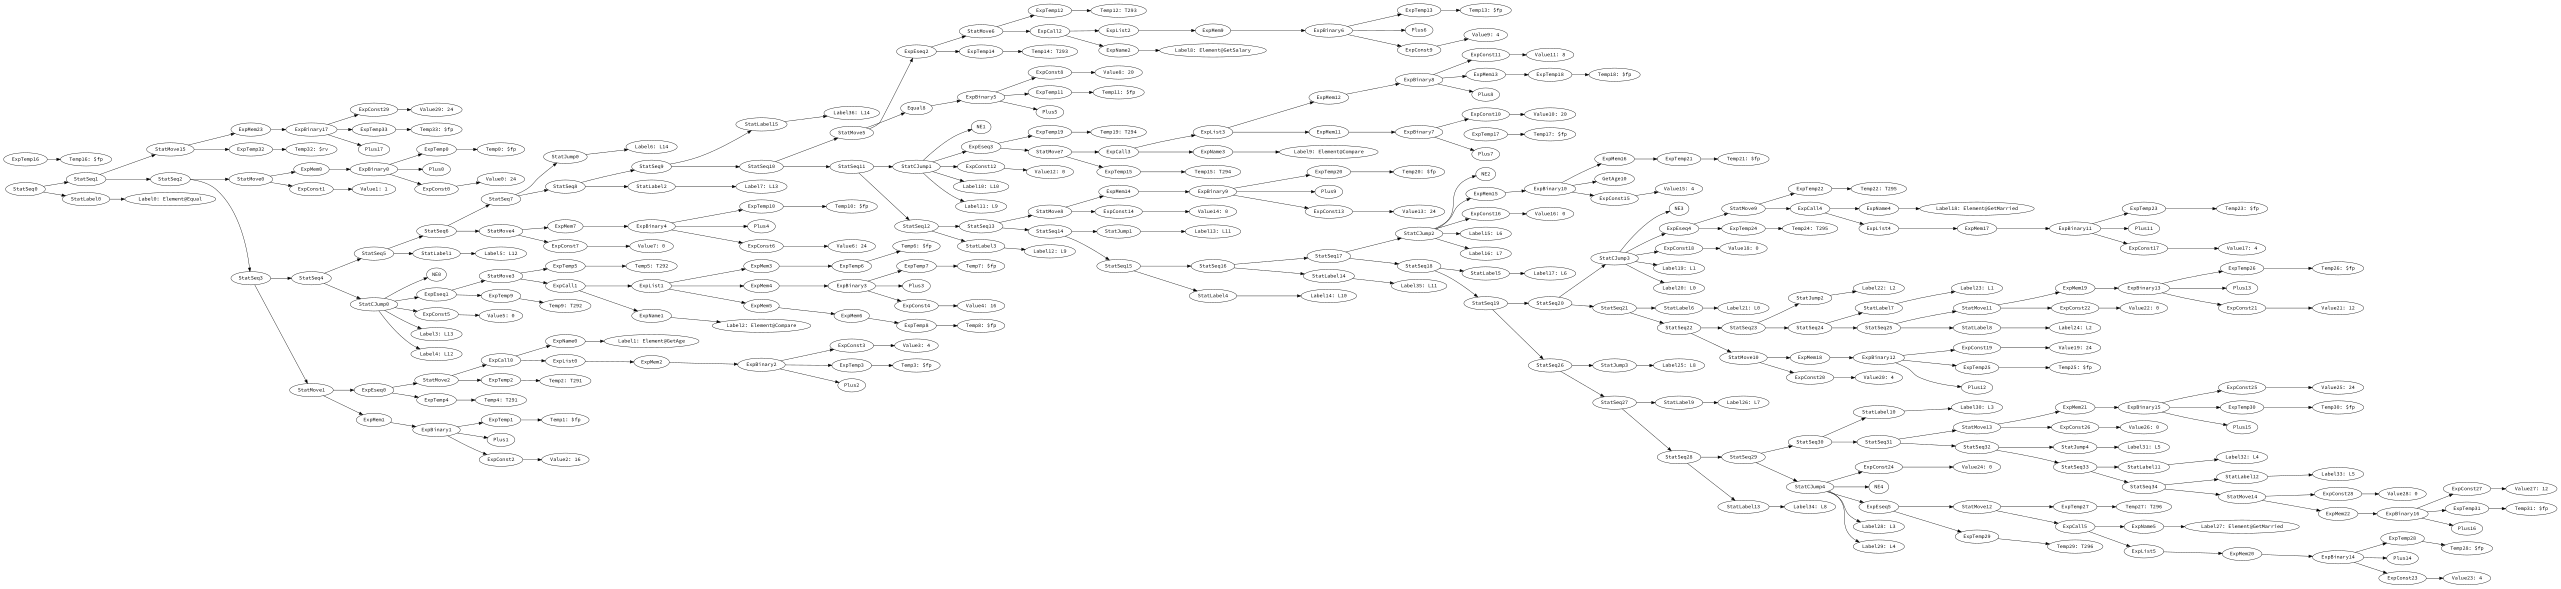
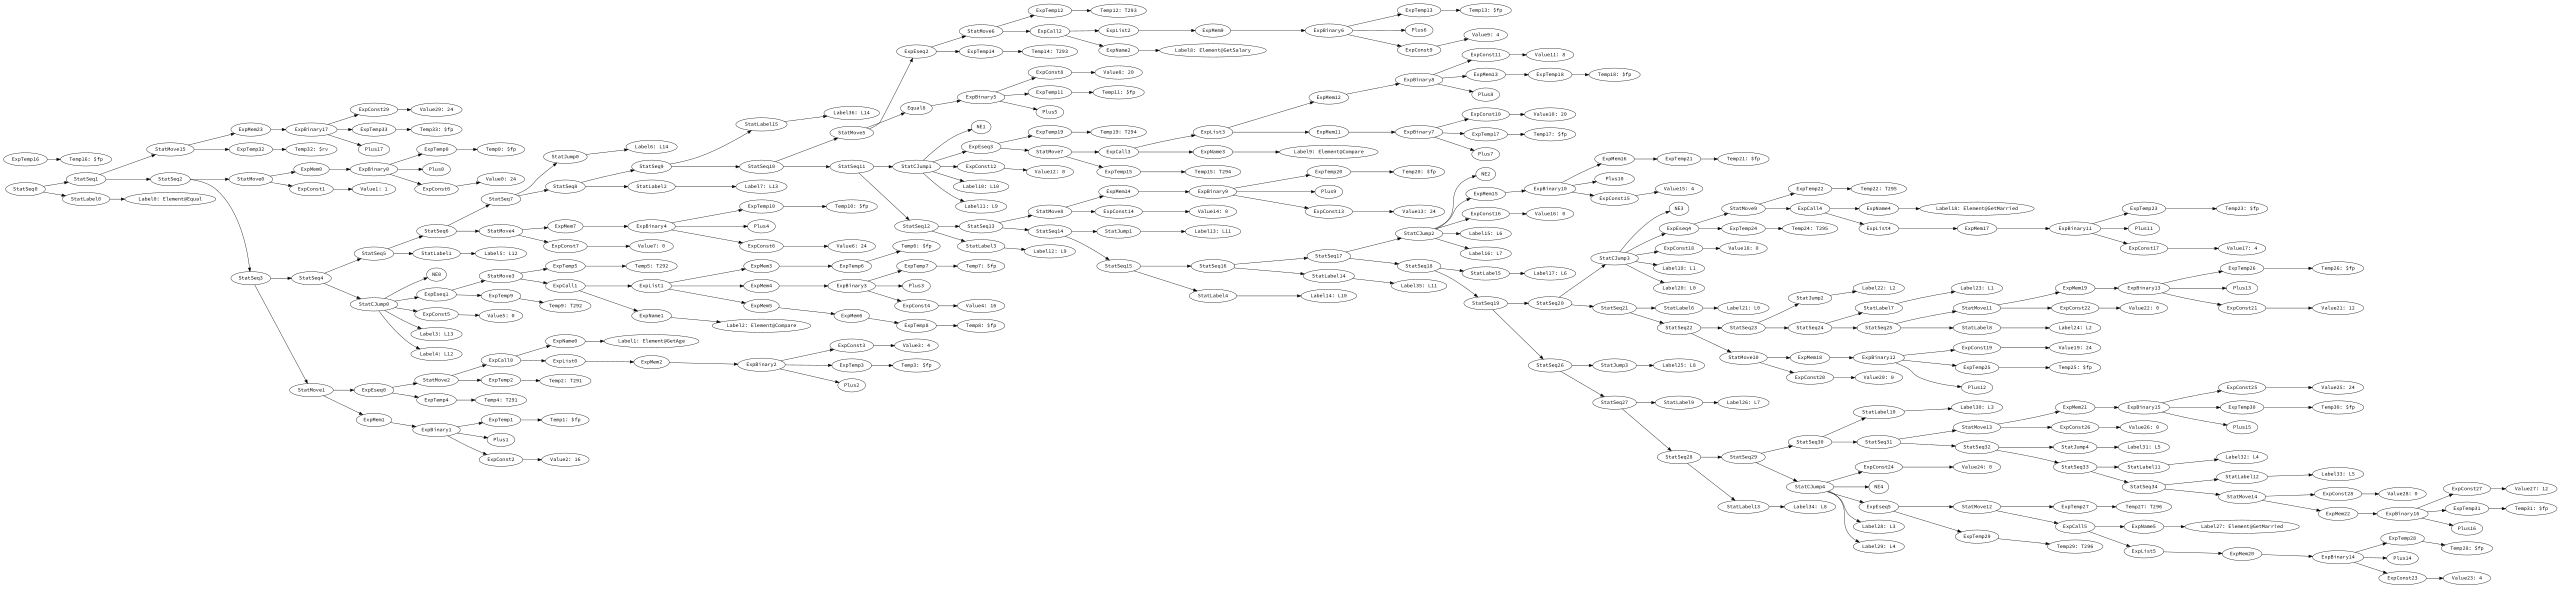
none -> (1451, 133)
(1615, 179) -> (1615, 179)
(1879, 378) -> (1879, 378)
